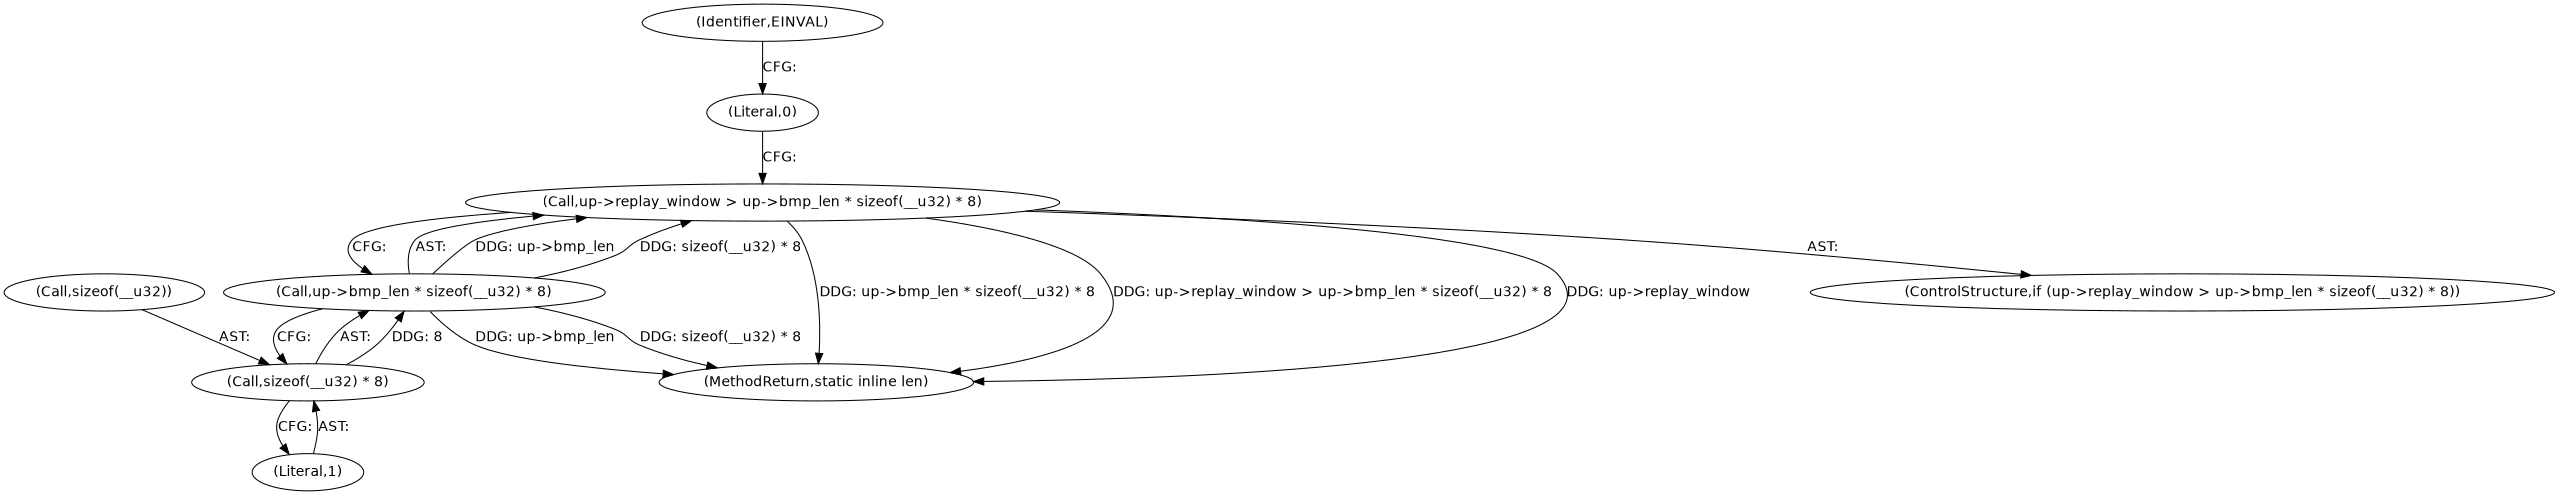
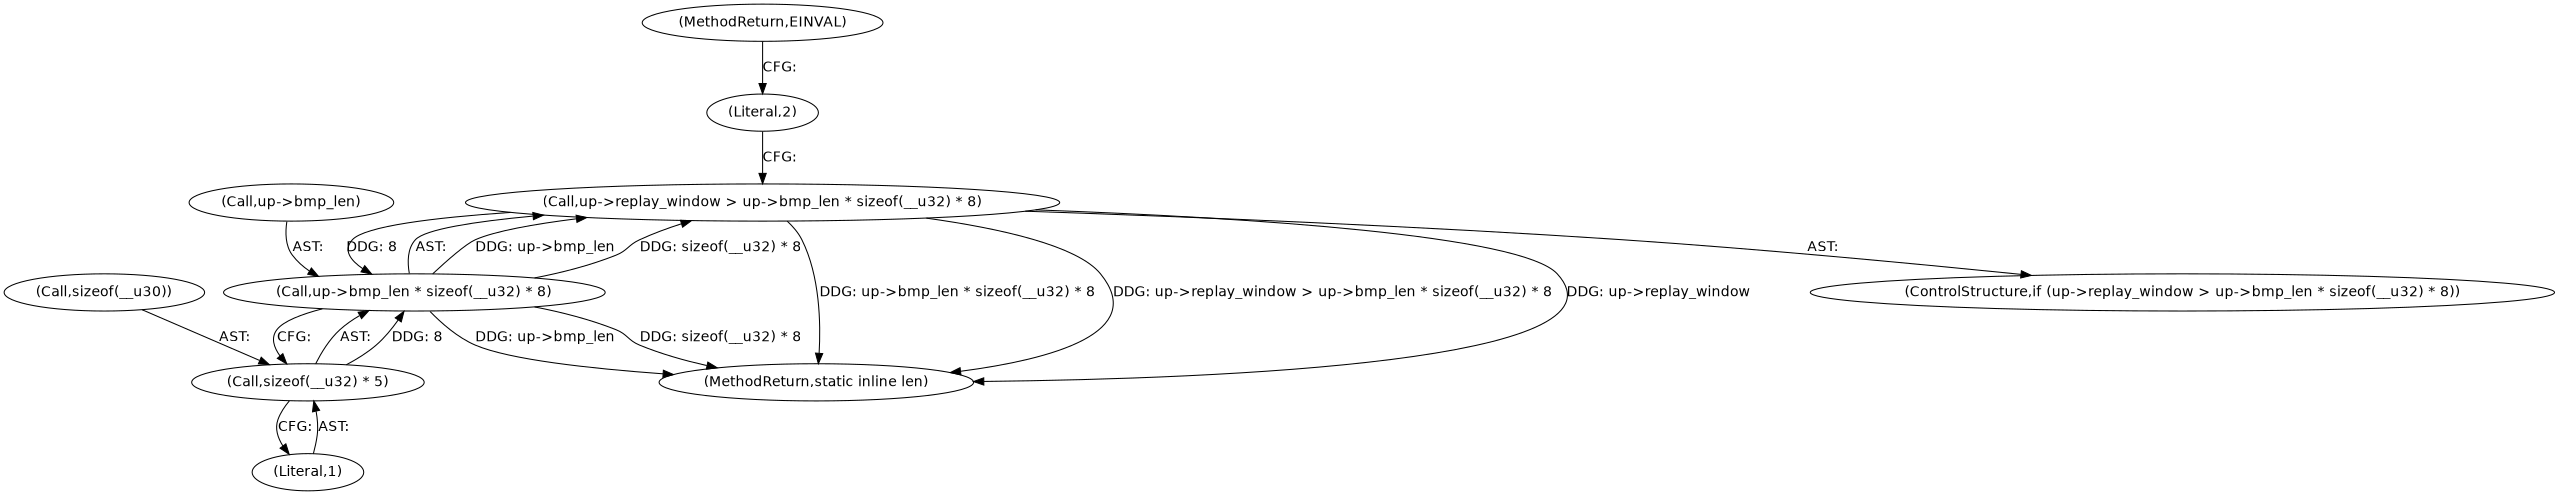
(763, 23) -> (763, 23)
(763, 113) -> (763, 113)
none -> (291, 203)
(372, 247) -> (372, 247)
(104, 292) -> (104, 292)
(308, 382) -> (308, 382)
